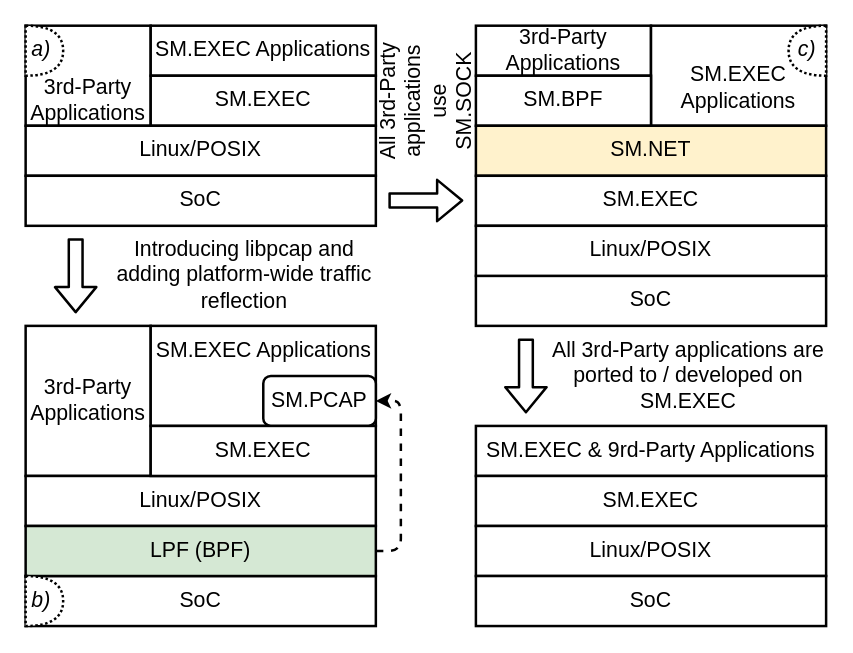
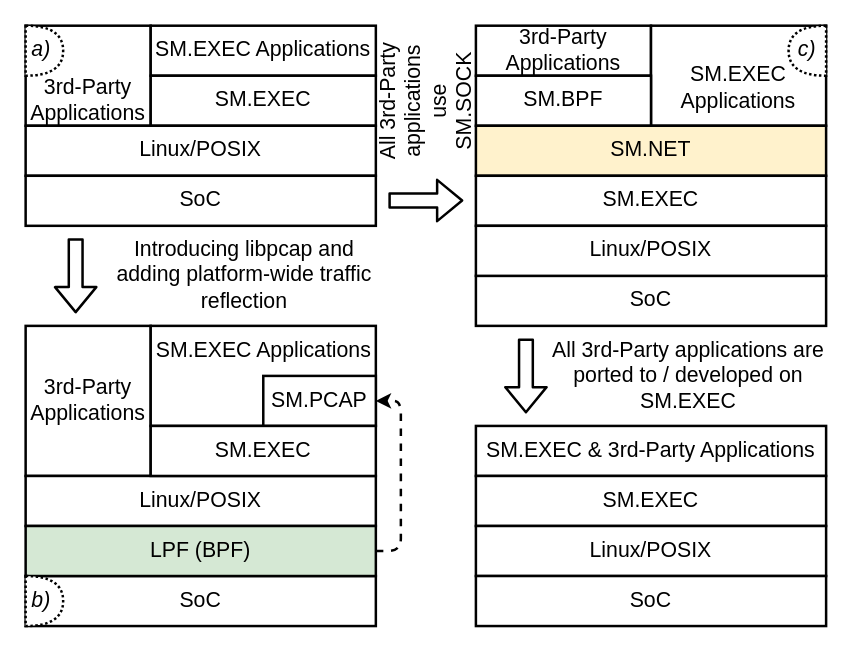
(319, 401) -> (319, 401)
(651, 451) -> (651, 451)
